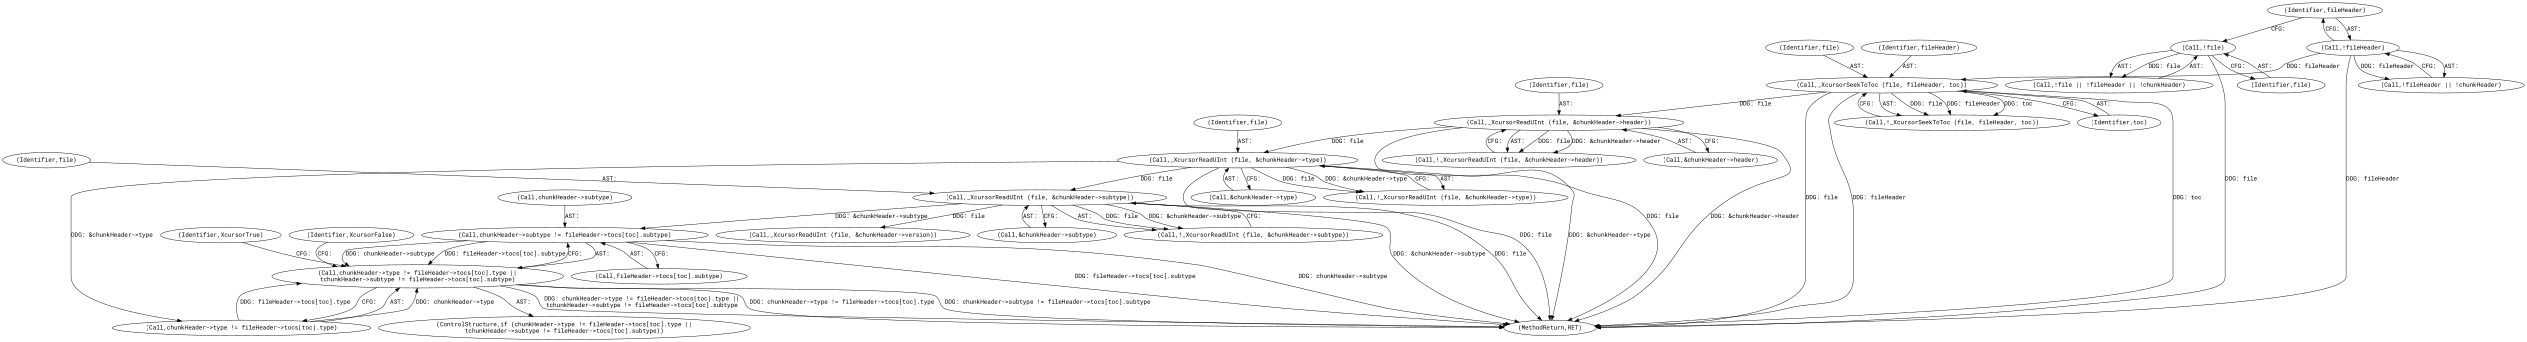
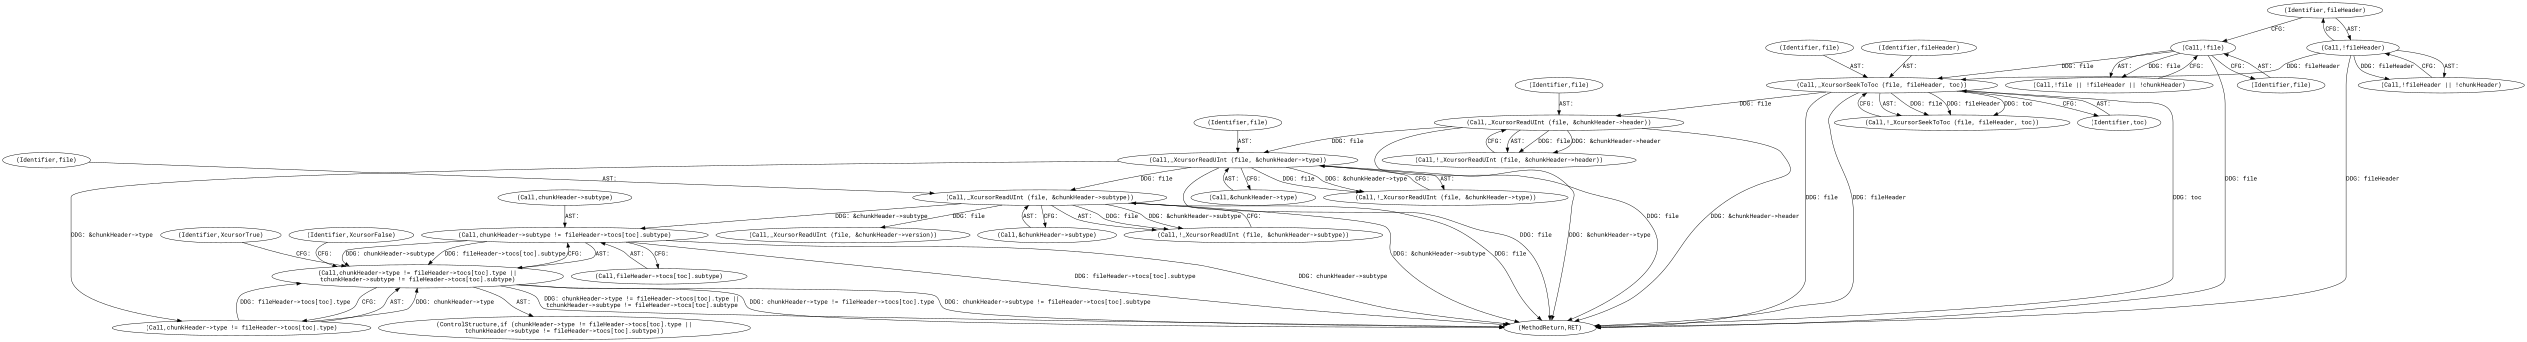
none -> (2058, 65)
(2198, 67) -> (2198, 67)
(1711, 160) -> none
